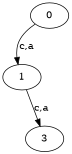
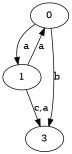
(27, 46) -> (27, 46)
none -> (35, 50)
none -> (54, 74)
